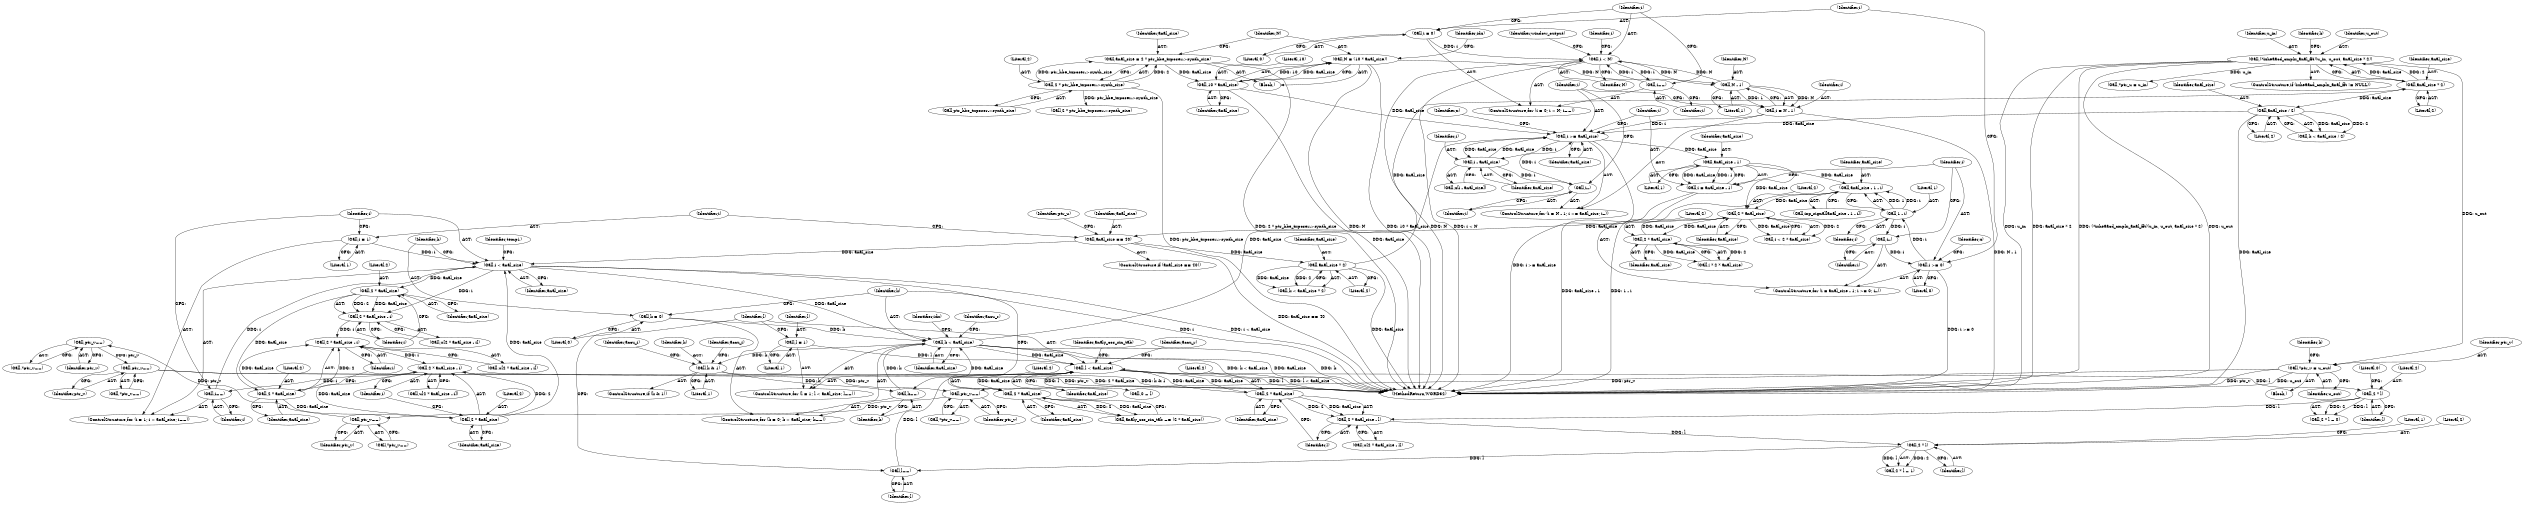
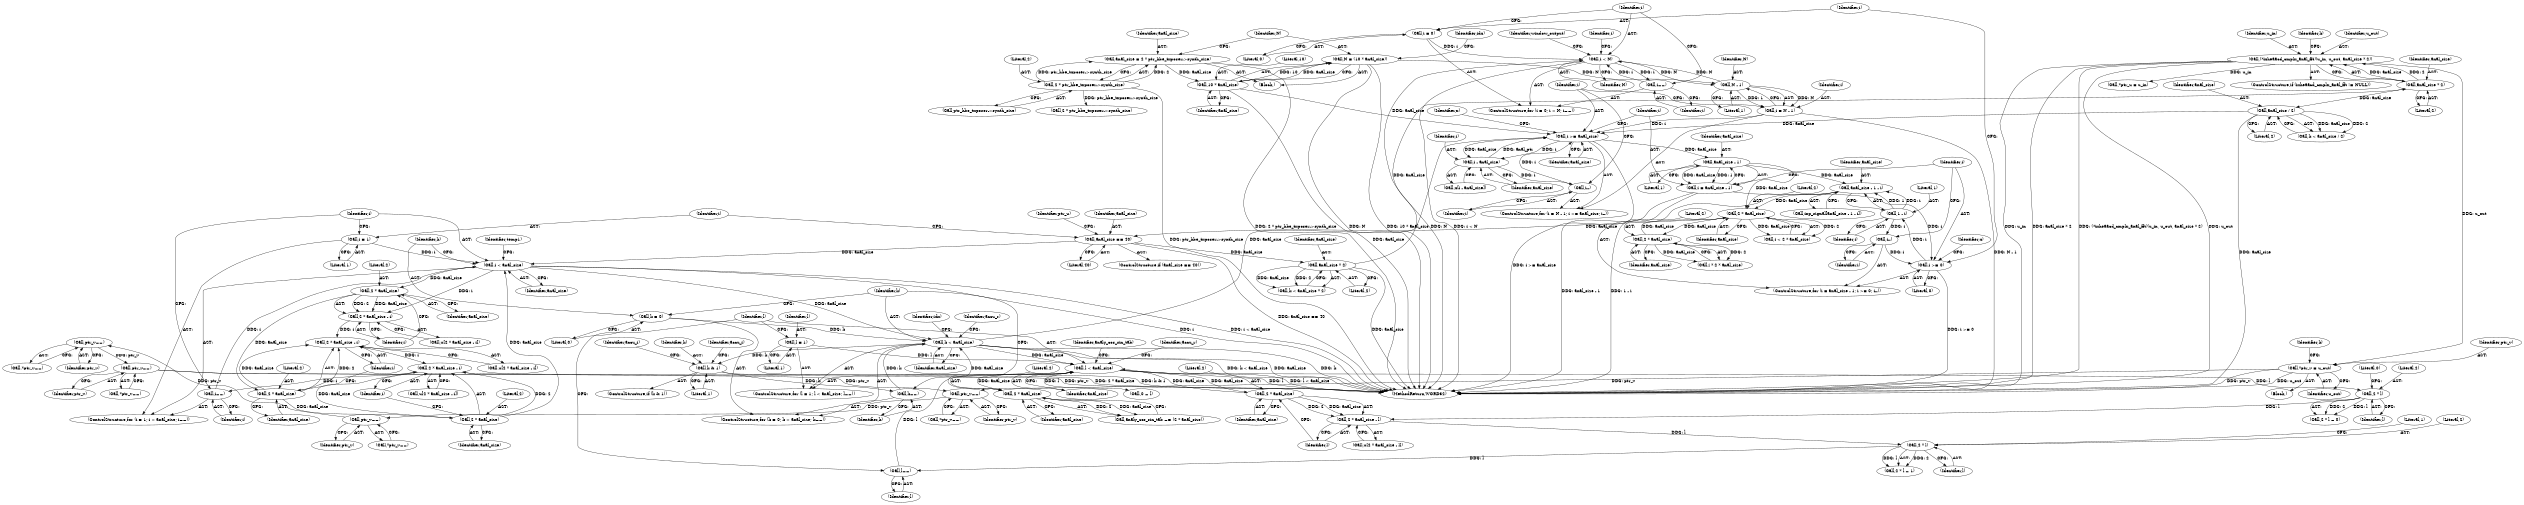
(1518, 150) -> (1518, 150)
none -> (1852, 195)
none -> (1079, 265)
